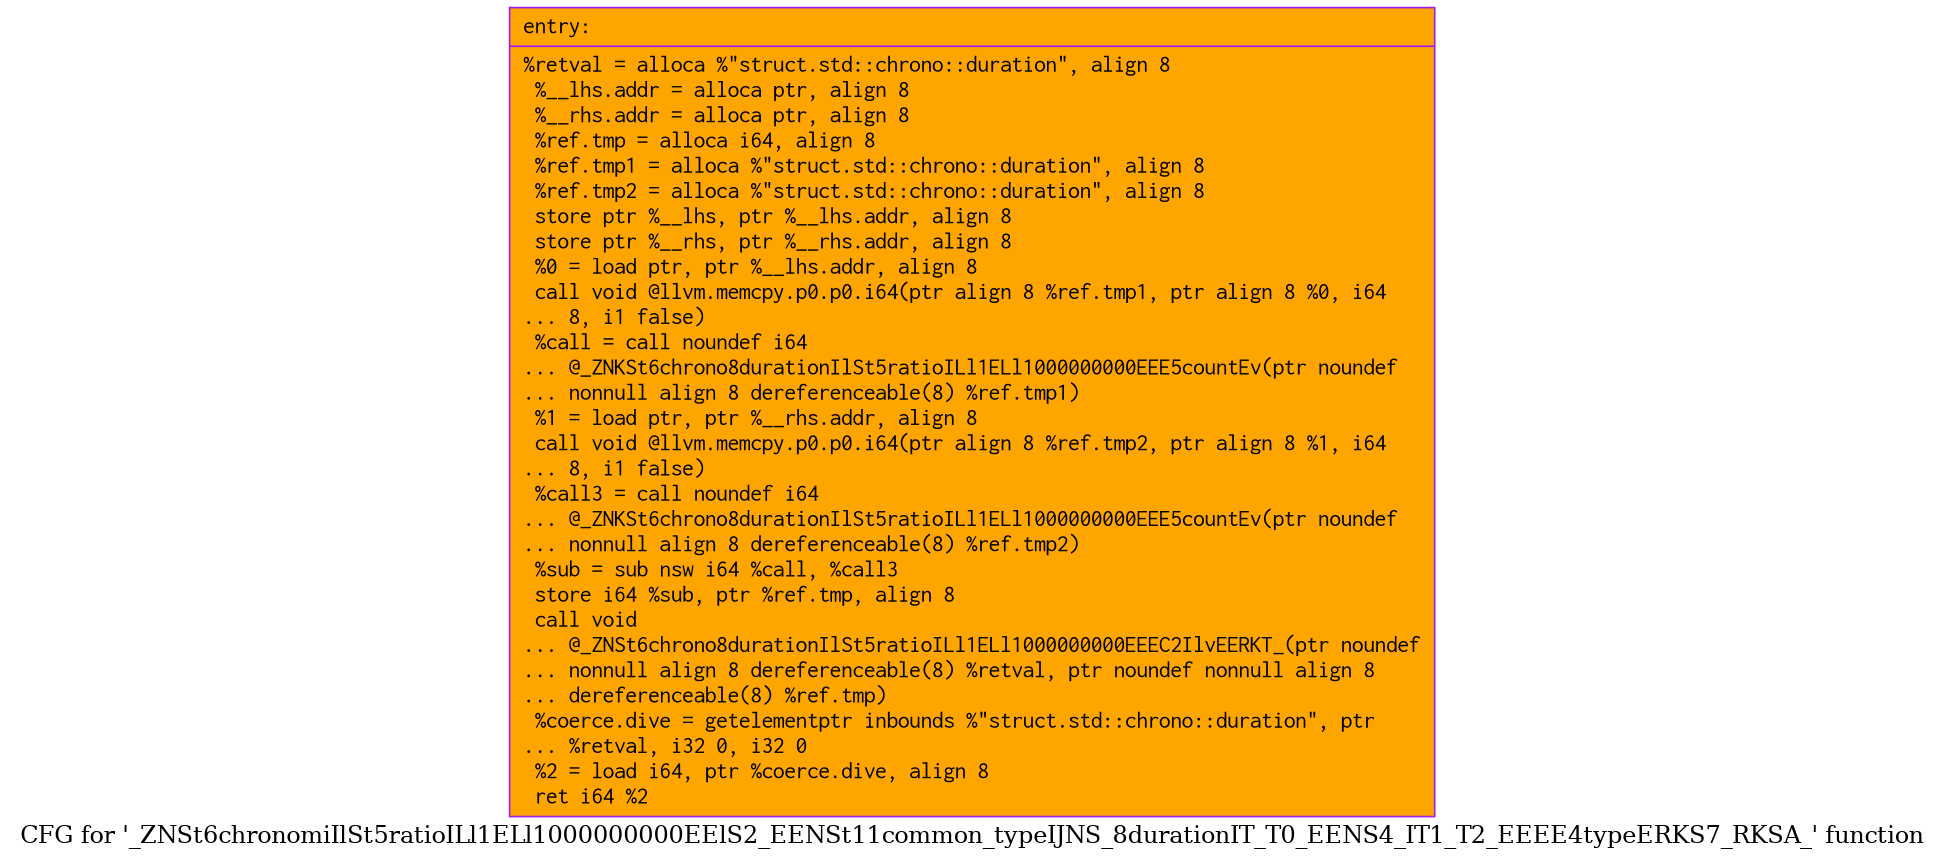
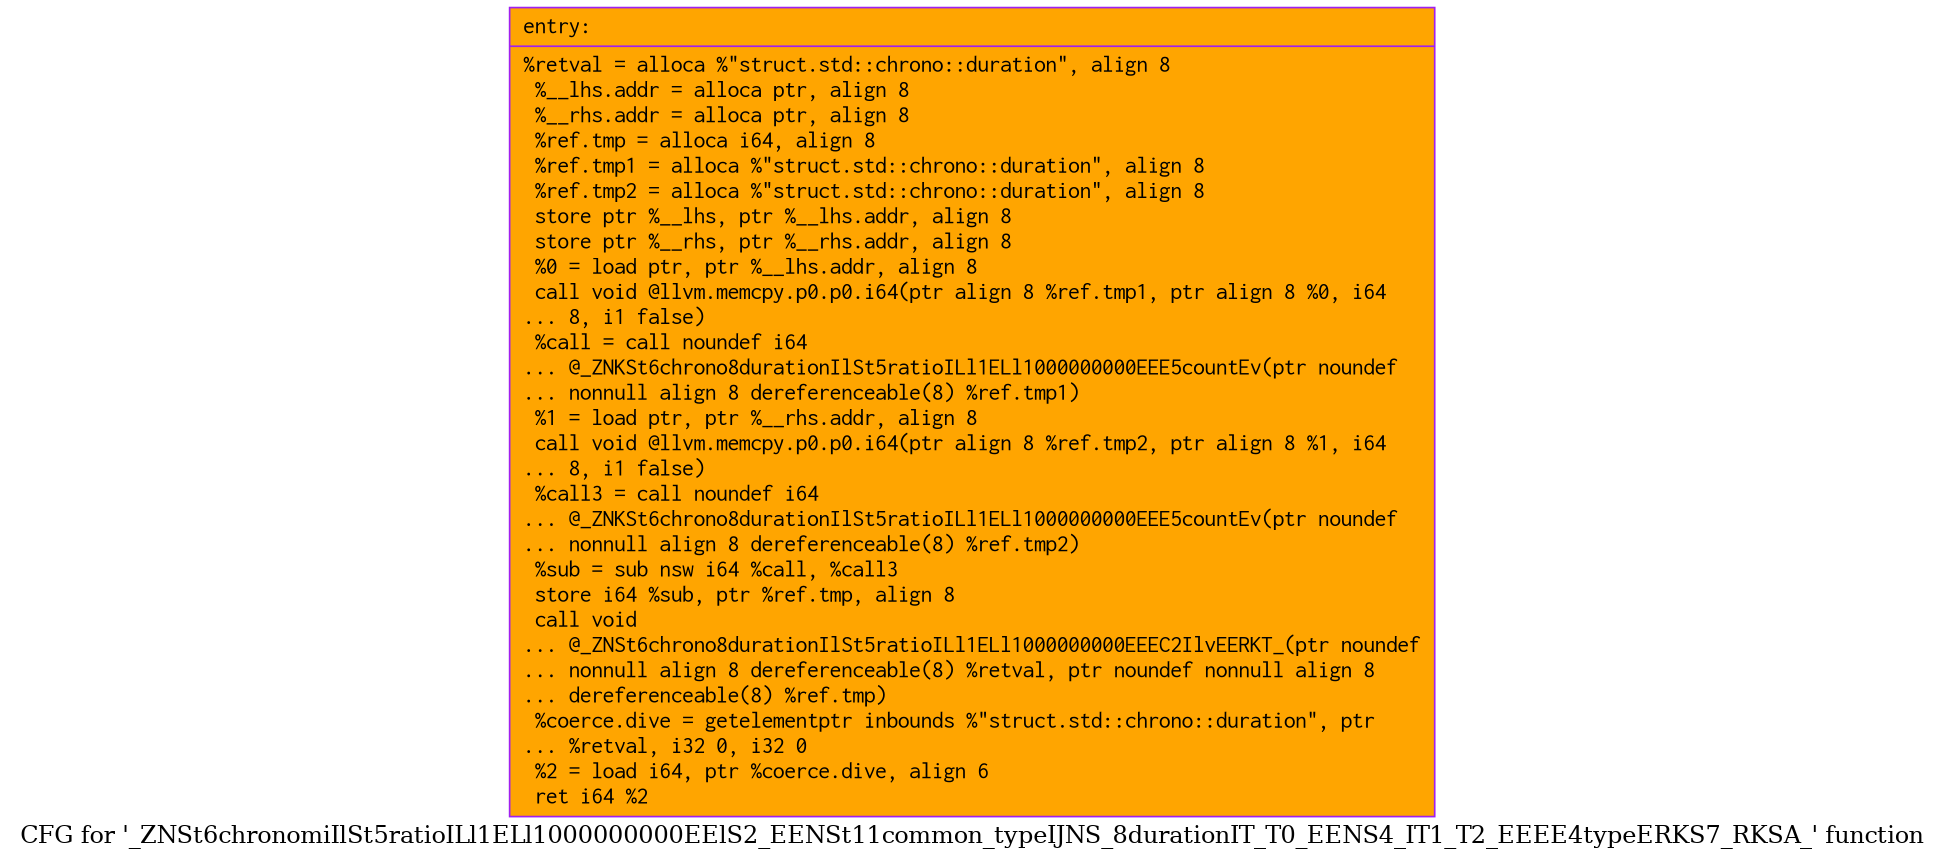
(756, 771) -> (756, 771)
